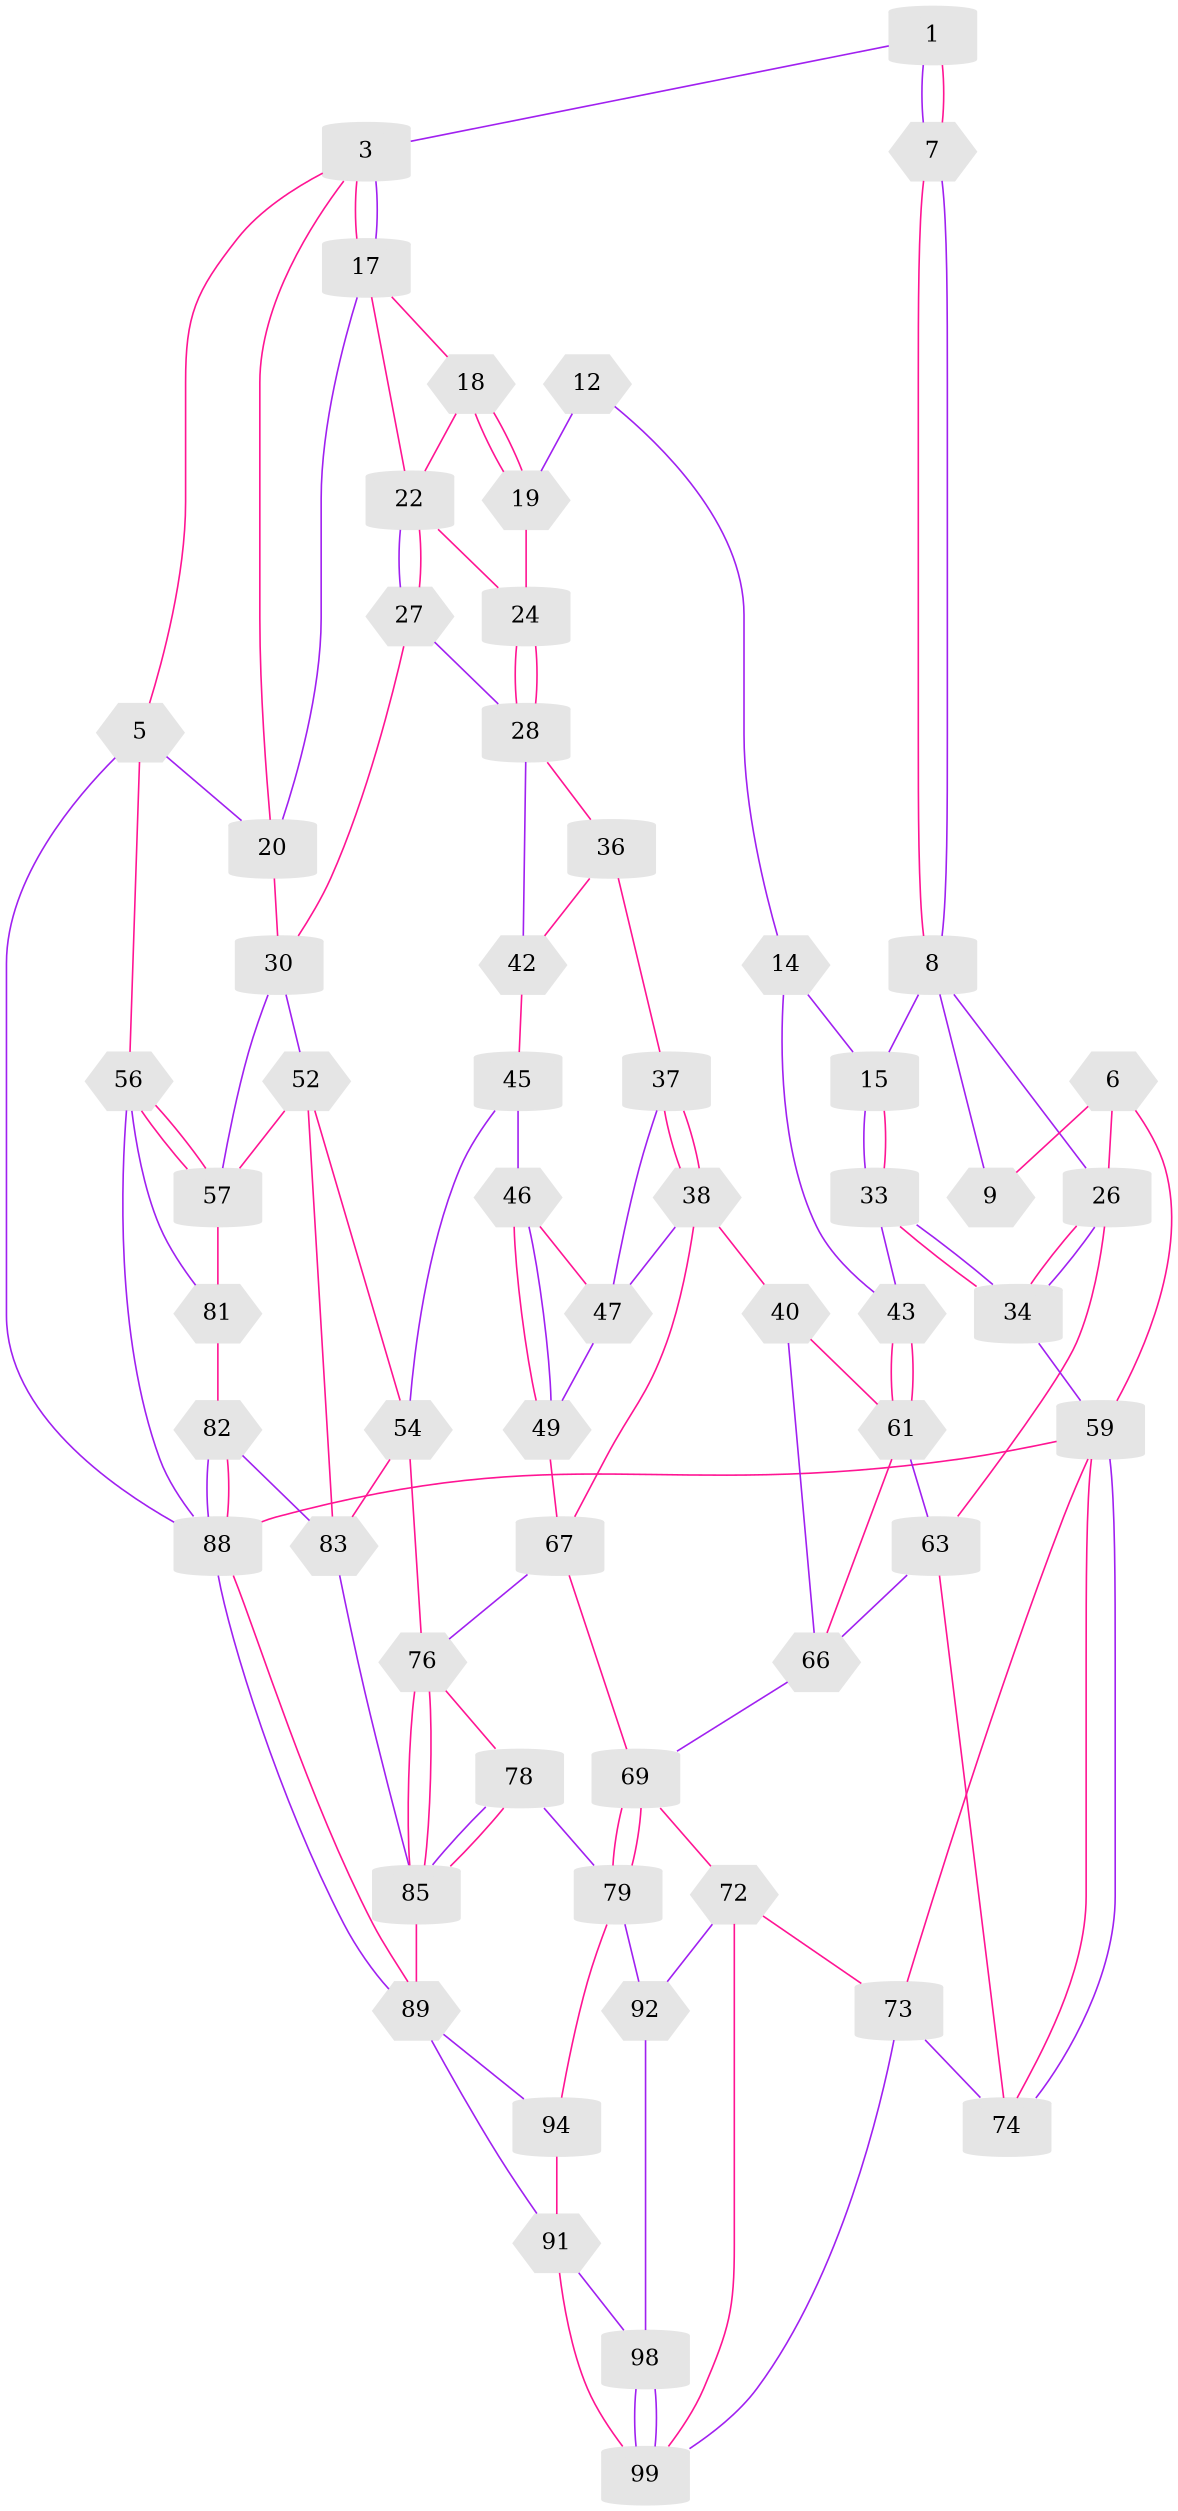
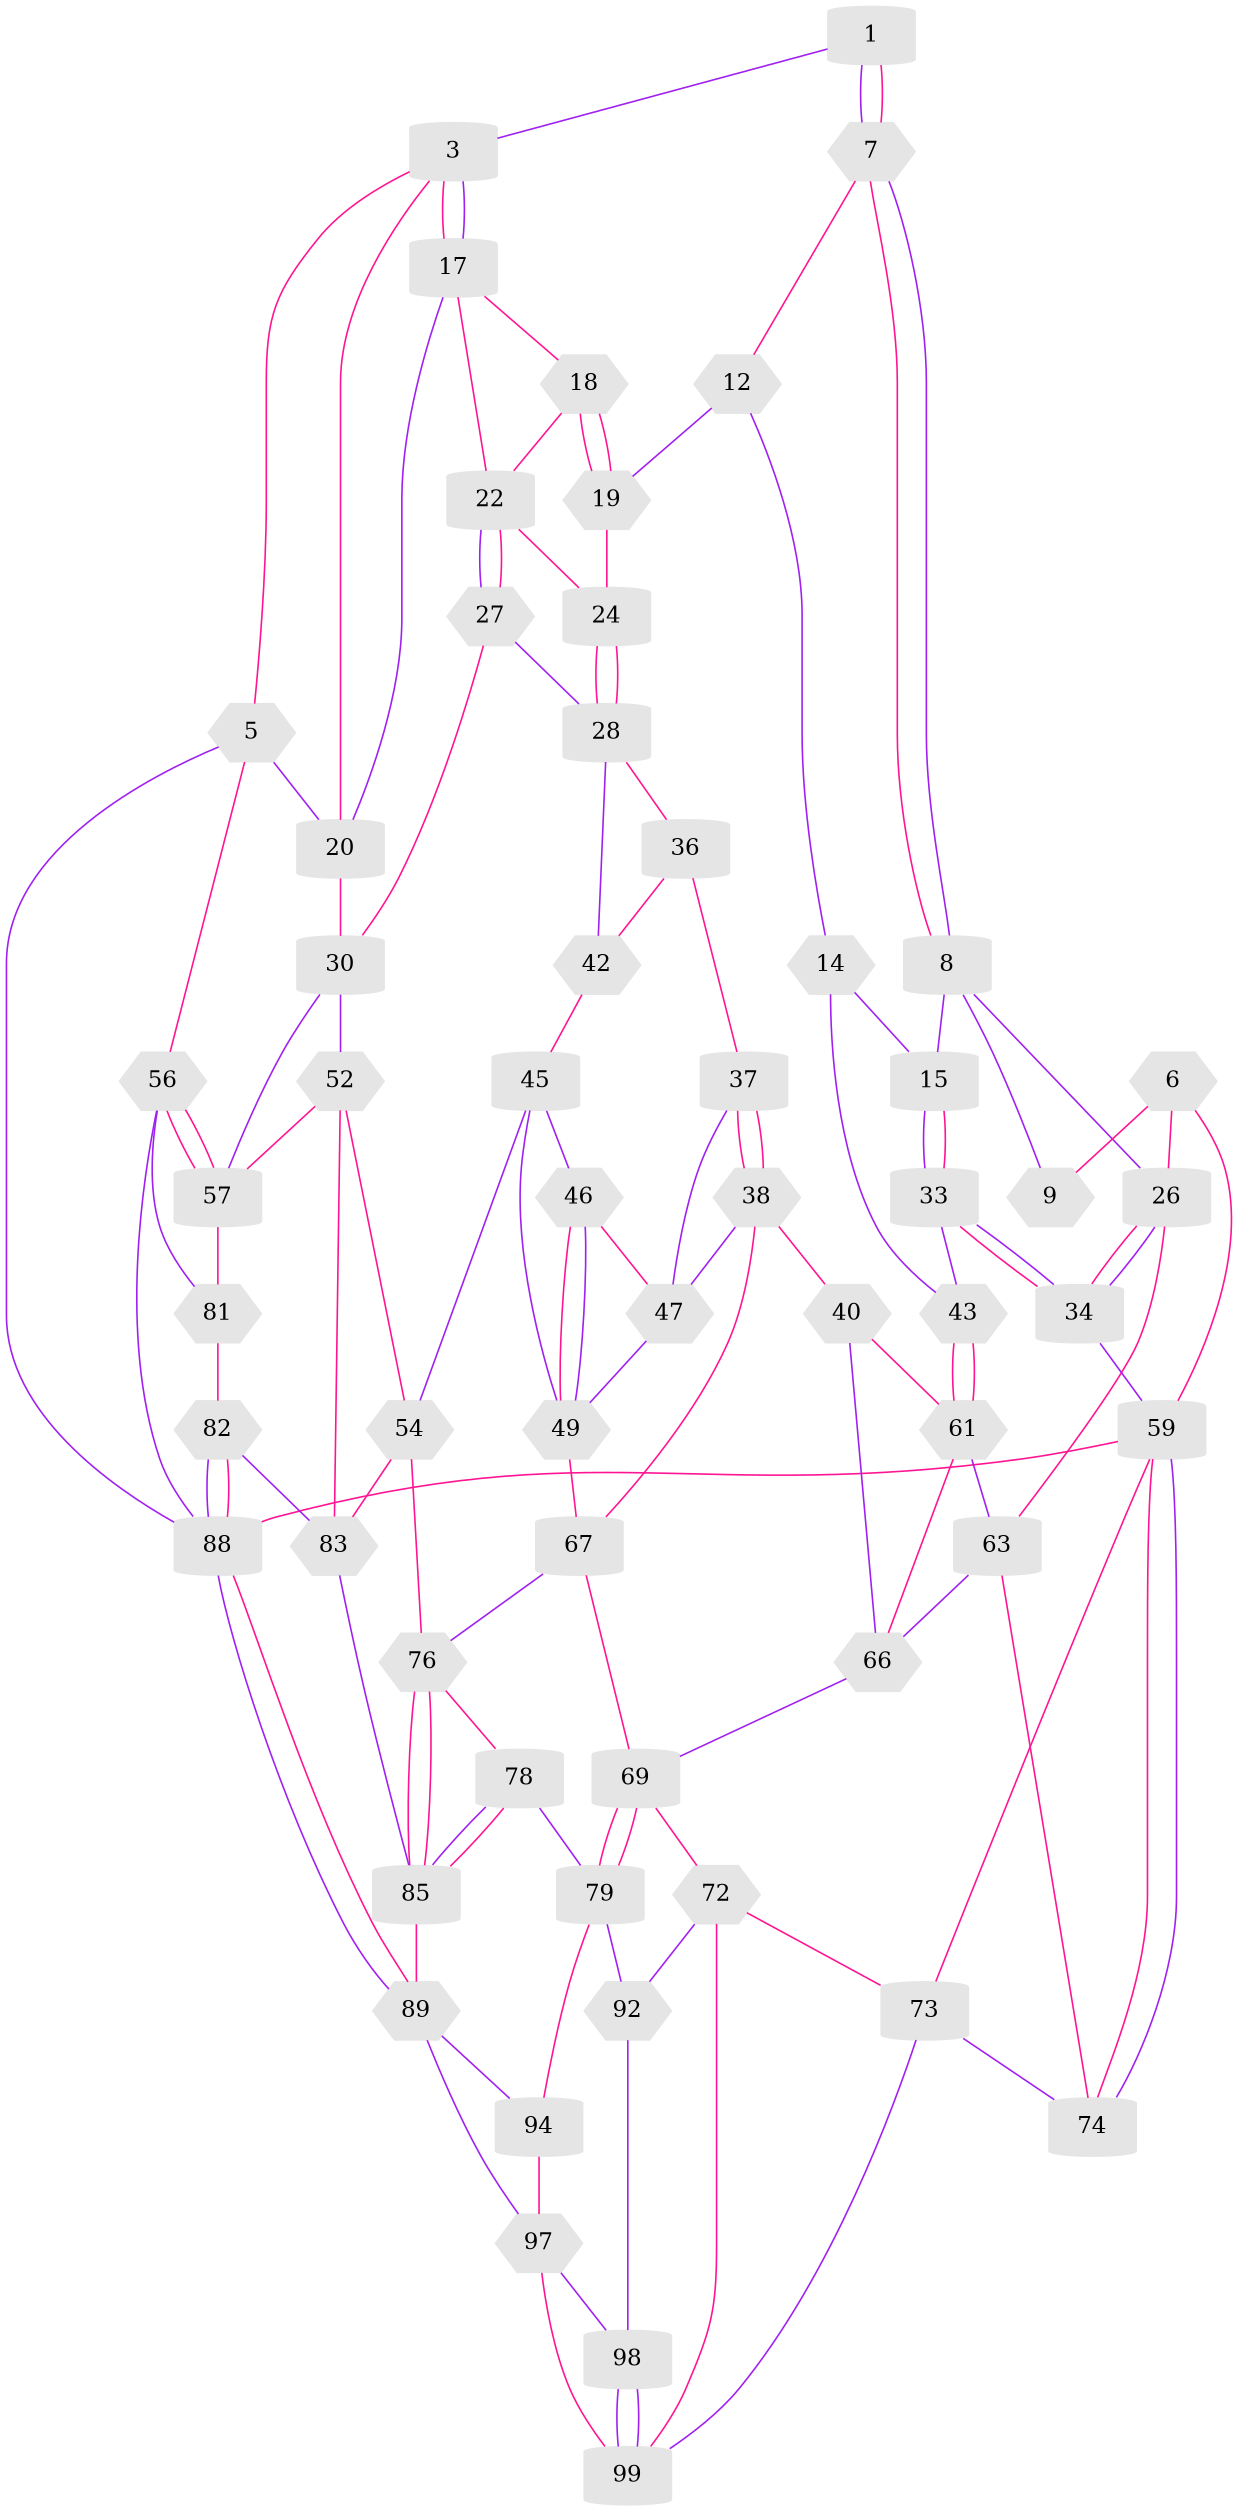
none -> (805, 268)
none -> (524, 1257)
(557, 2243) -> (539, 2243)
